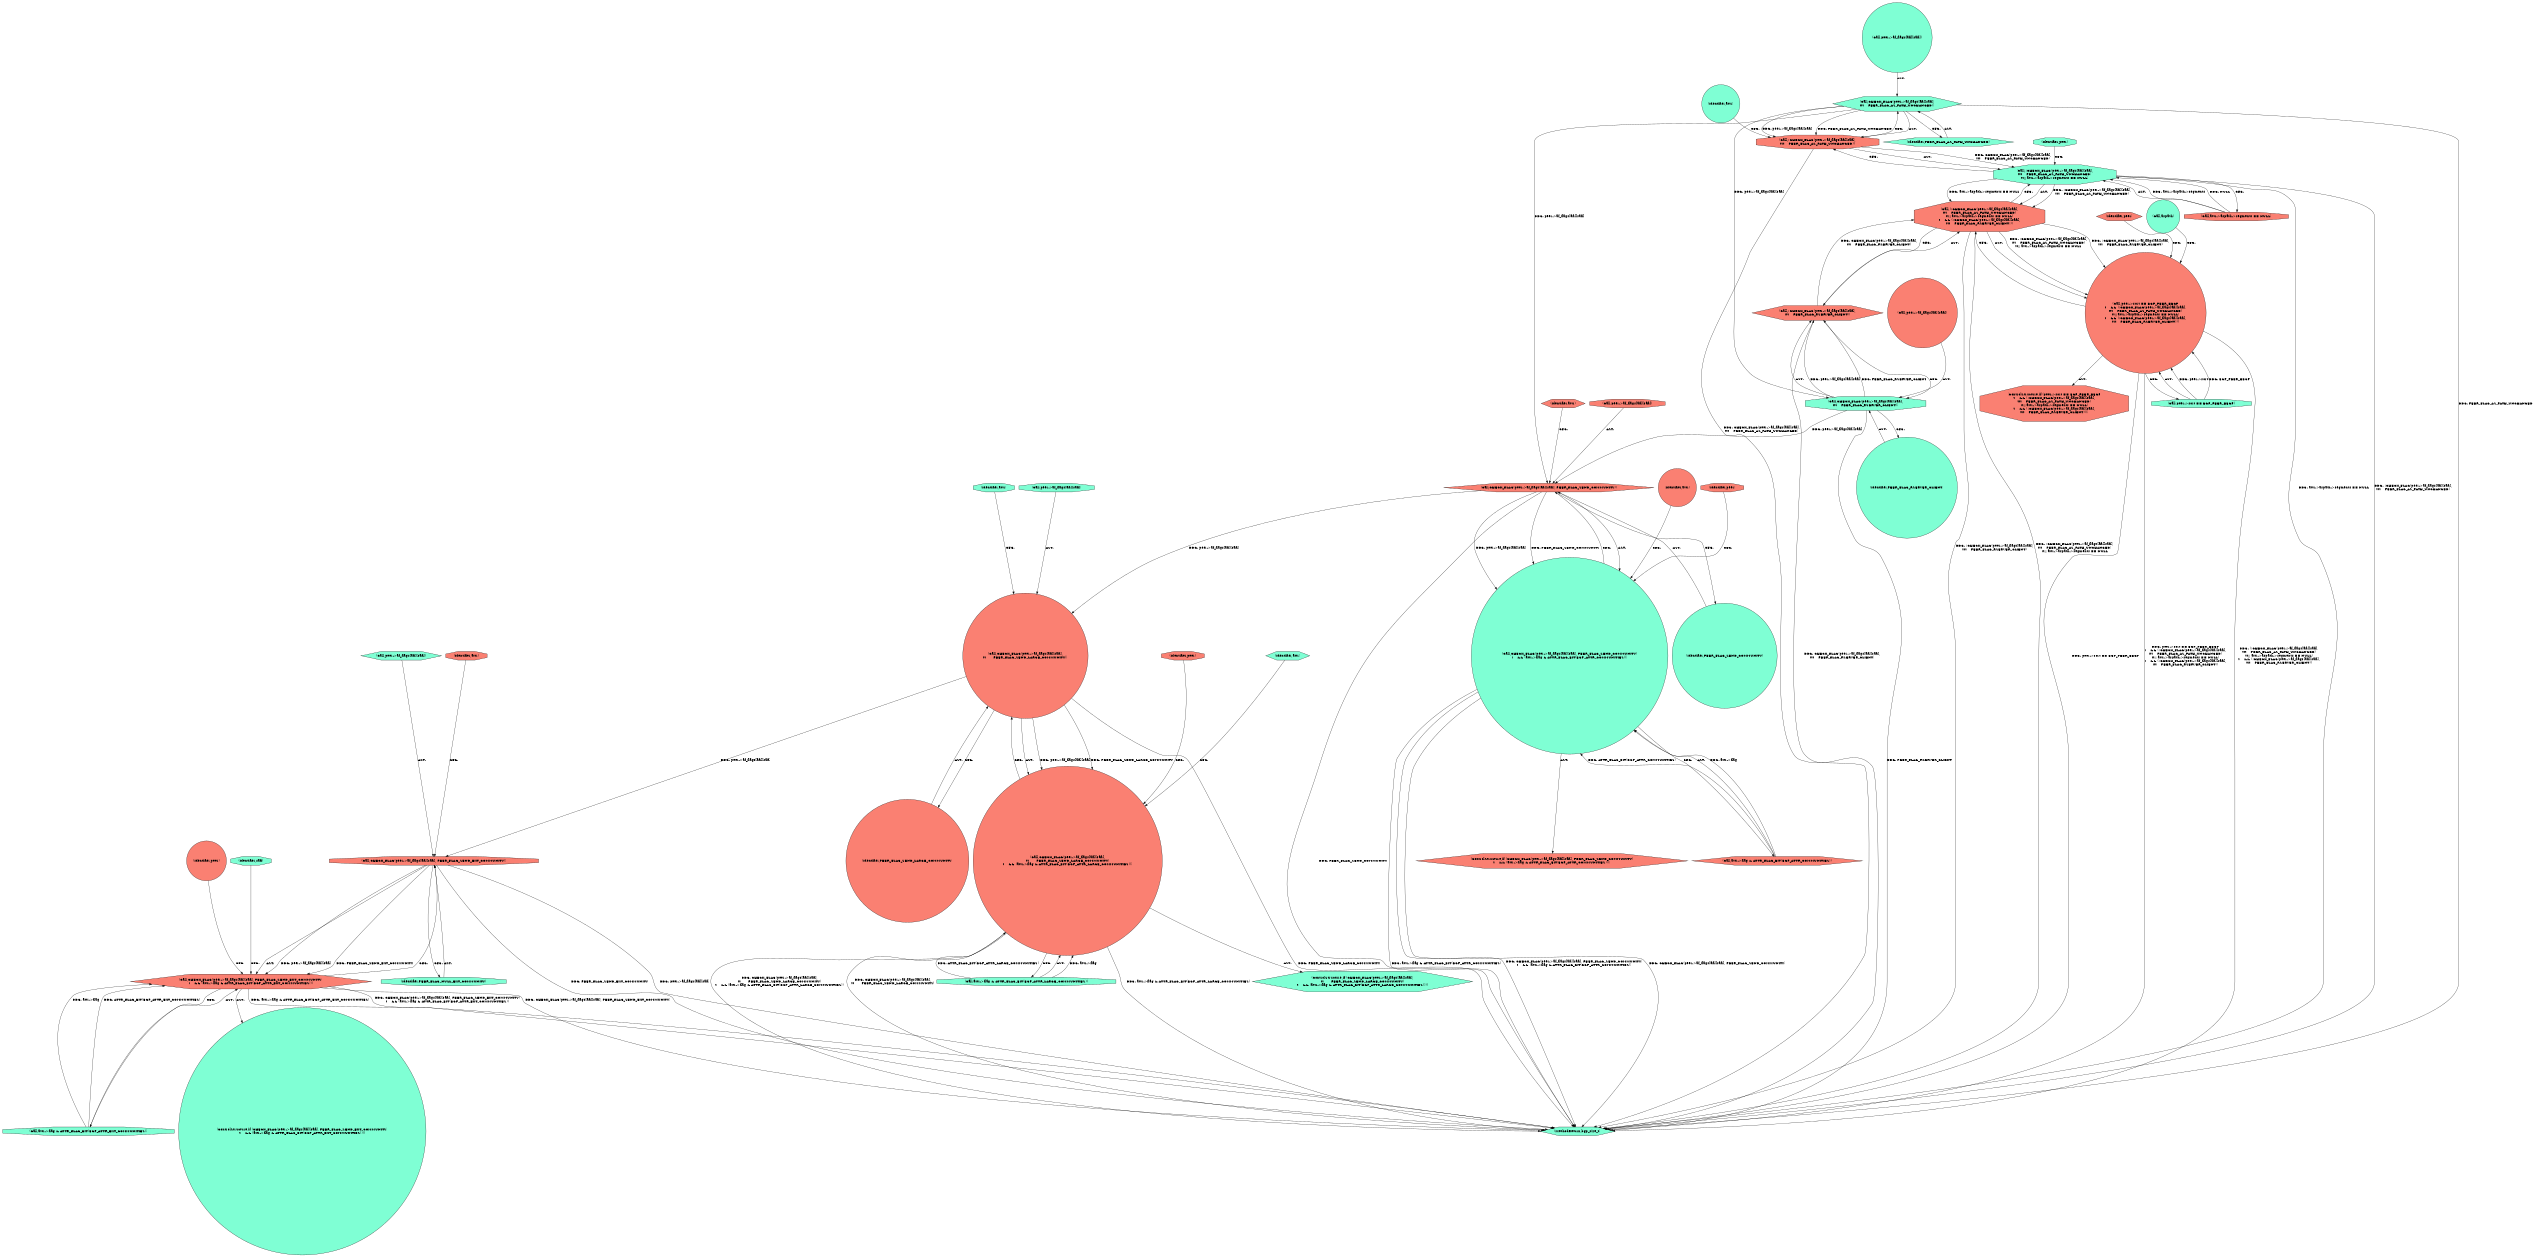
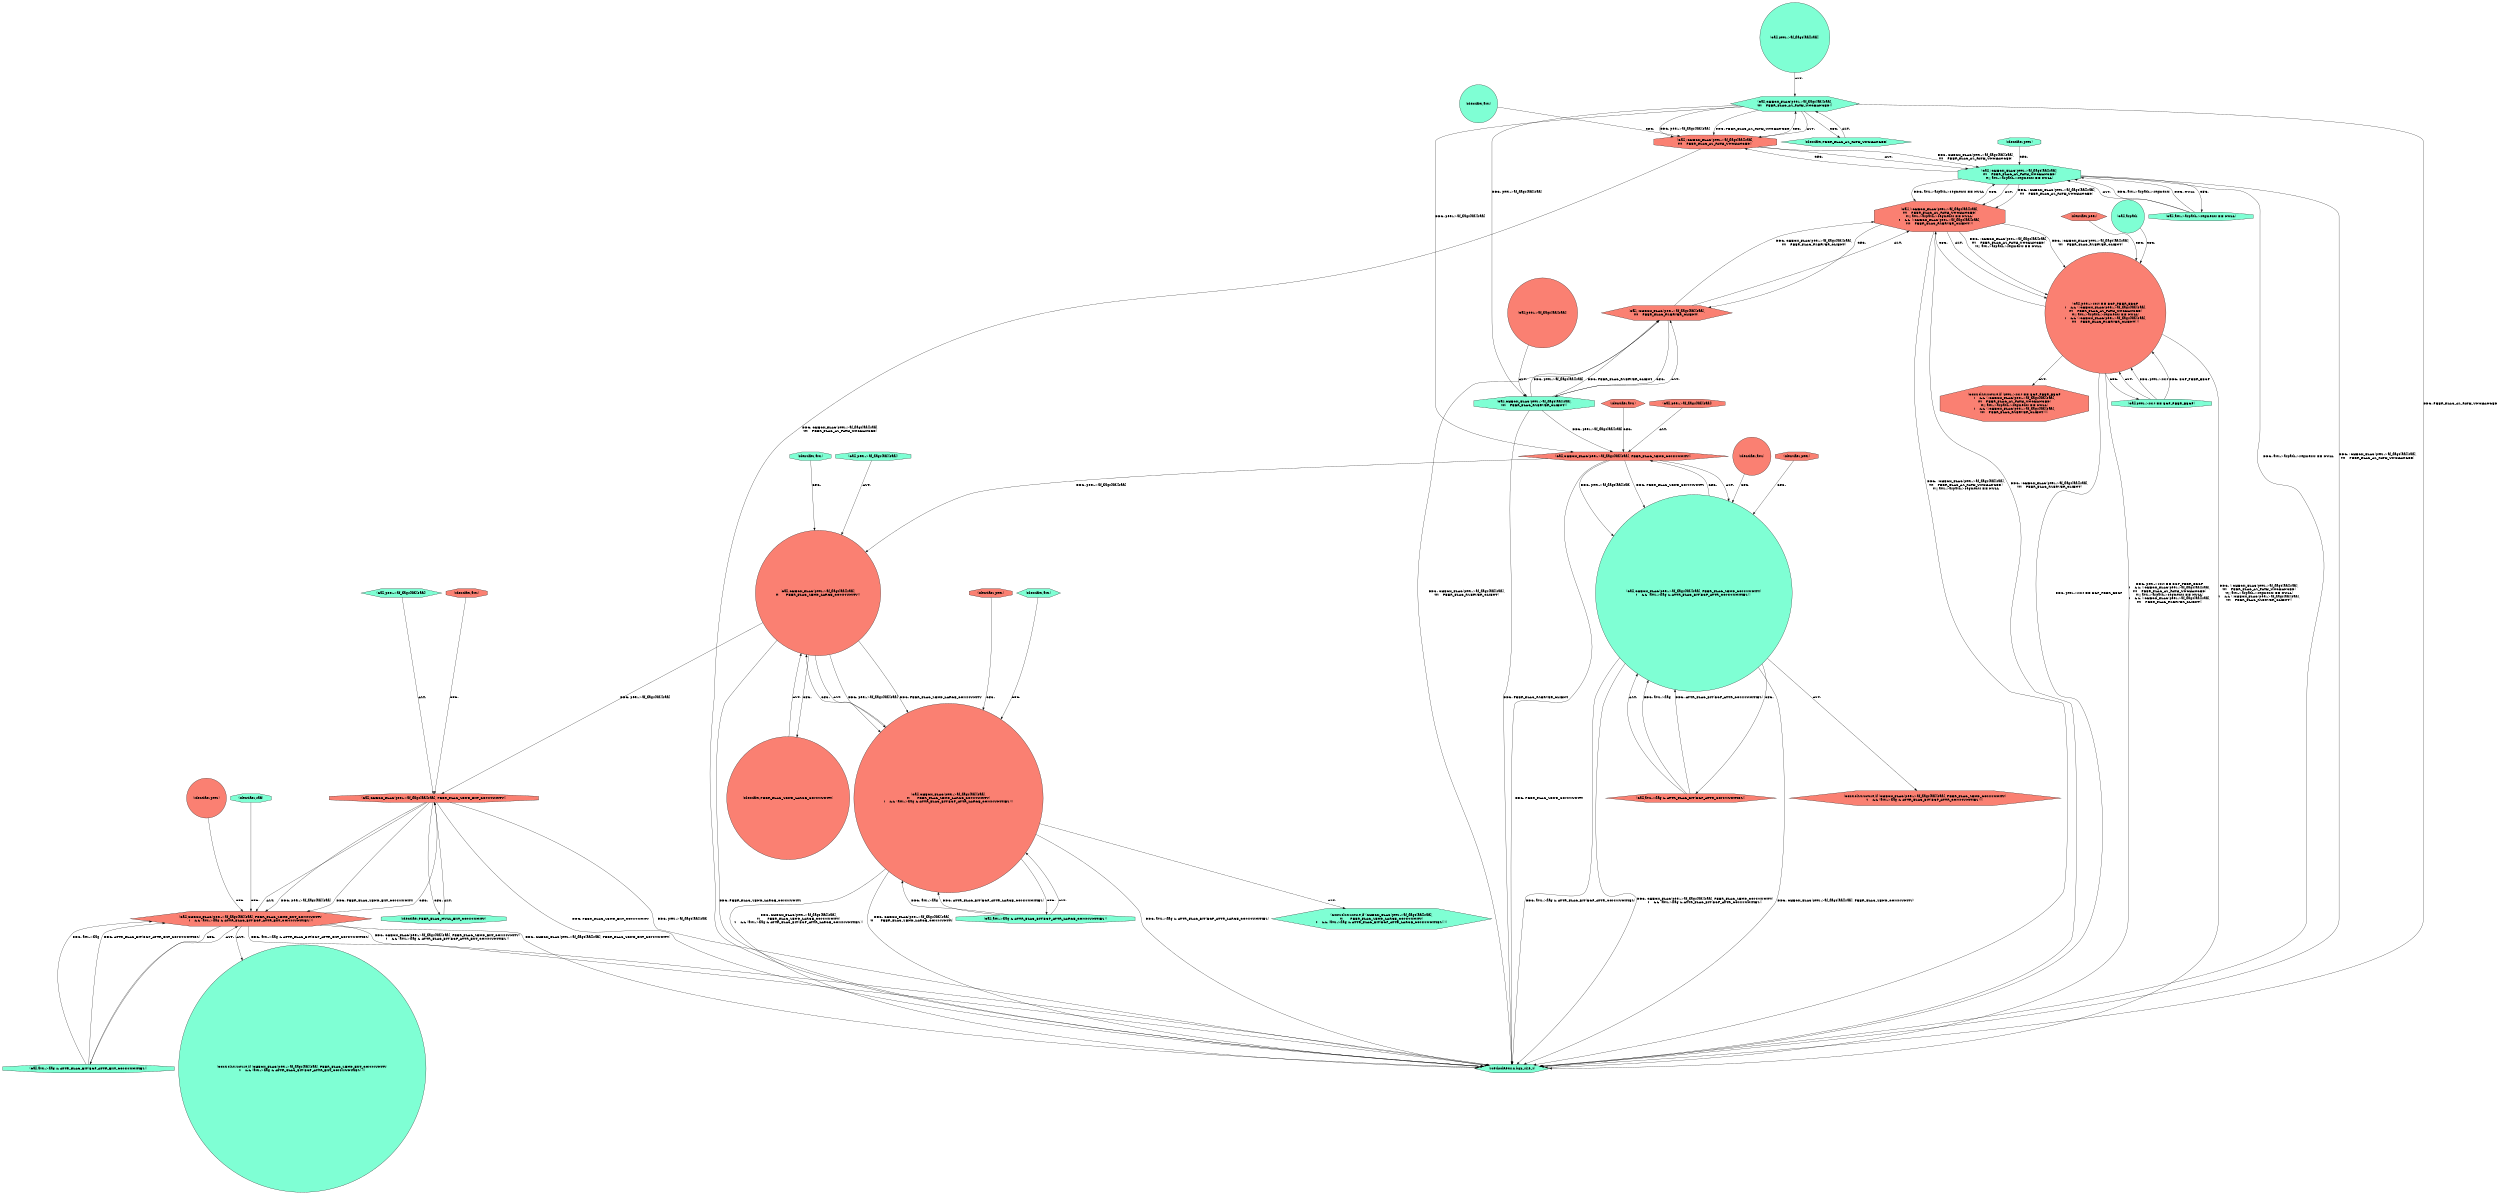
(2236, 216) -> (2201, 216)
(1907, 488) -> none
(1725, 656) -> none
